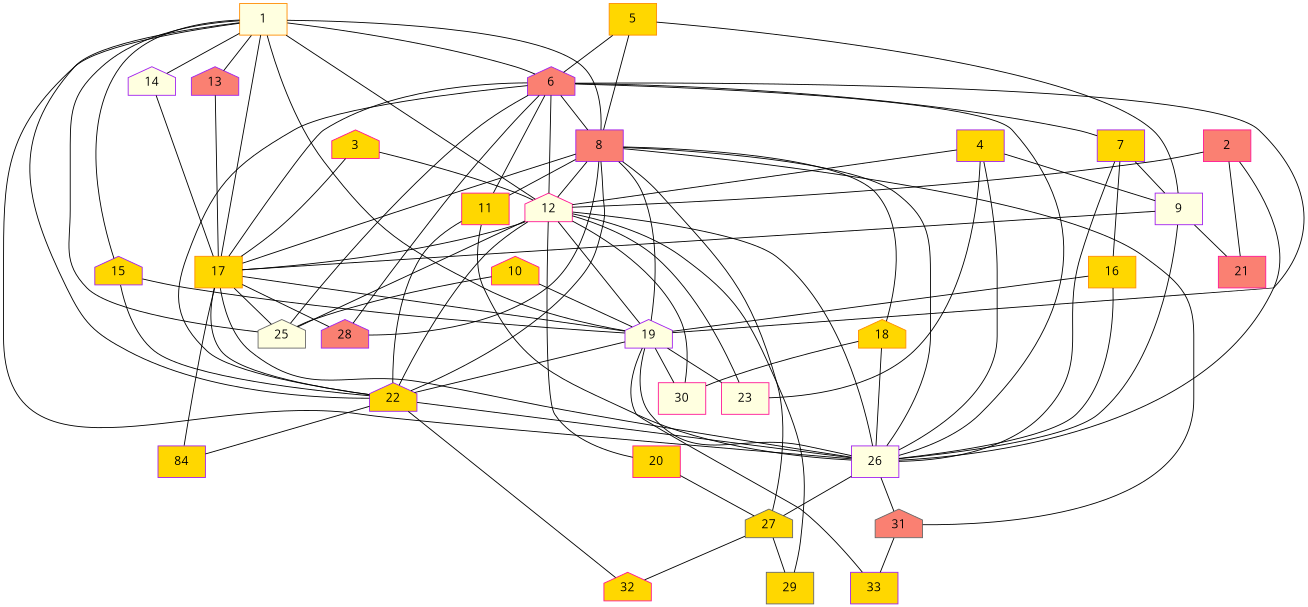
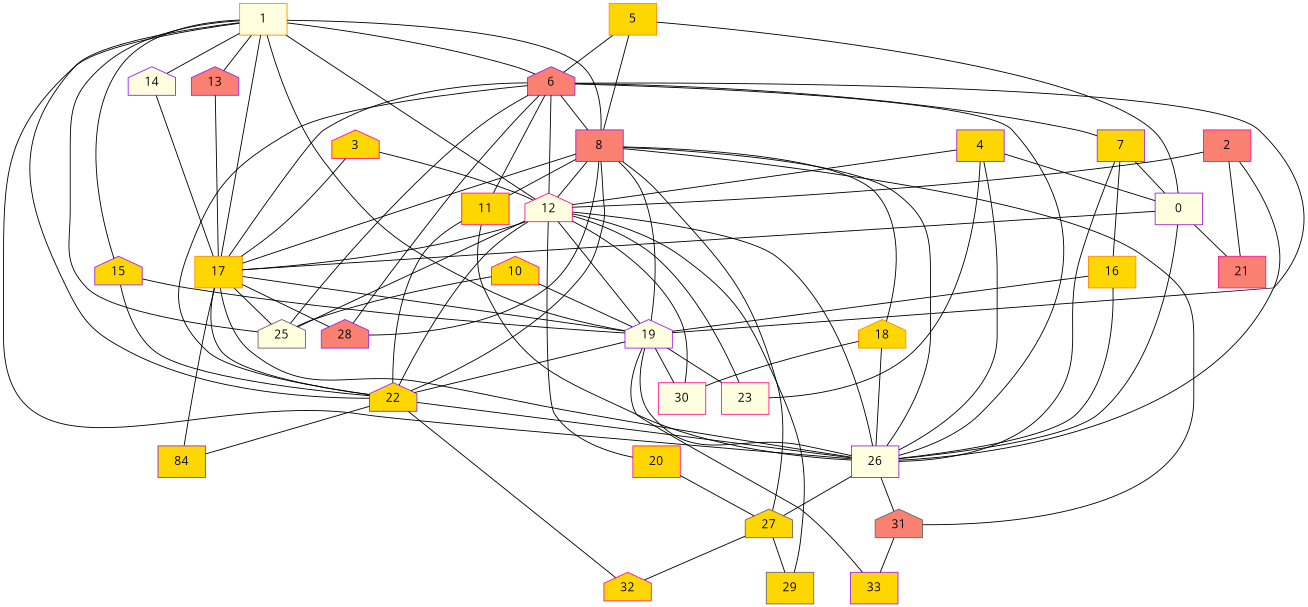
(1179, 209) -> (1179, 209)
